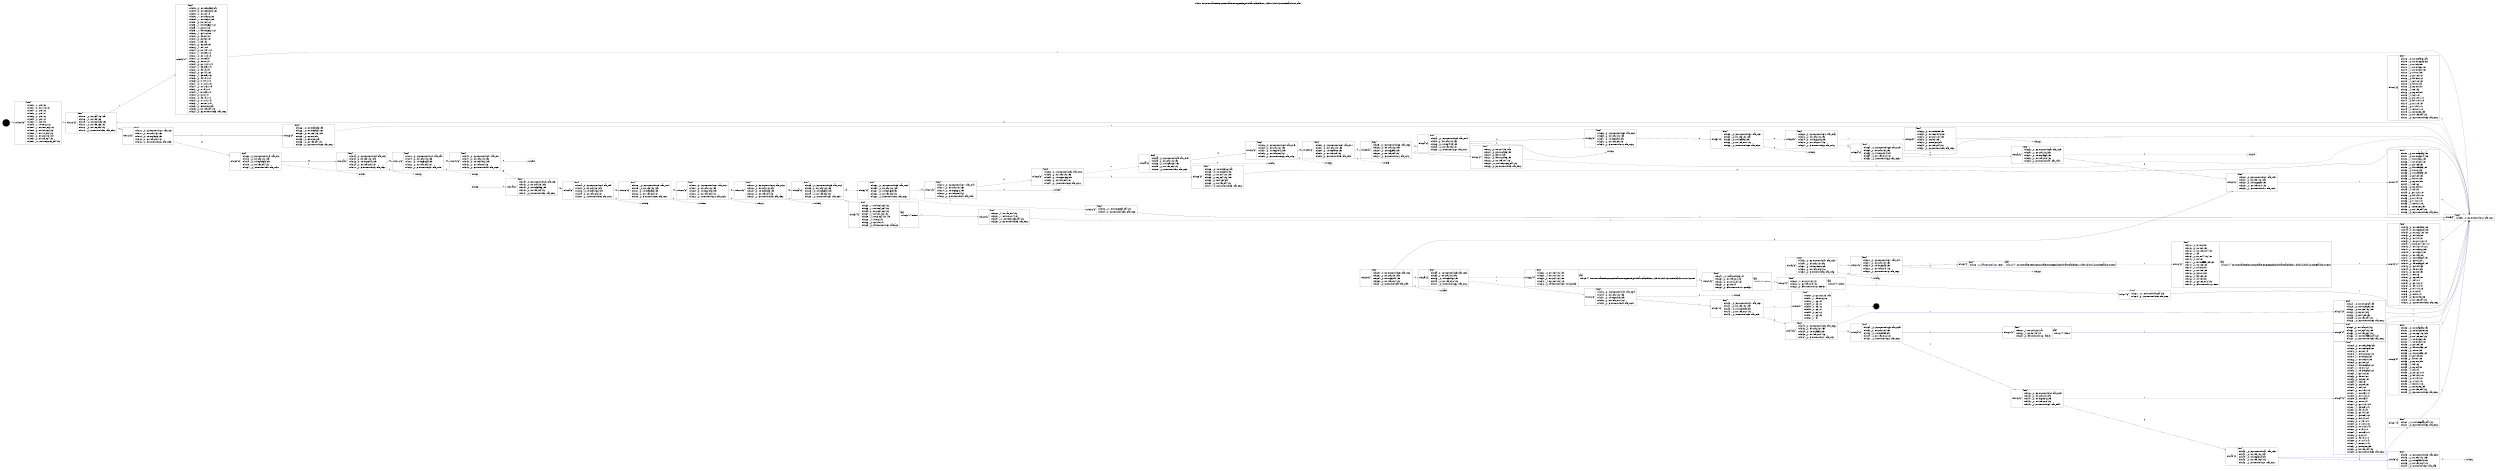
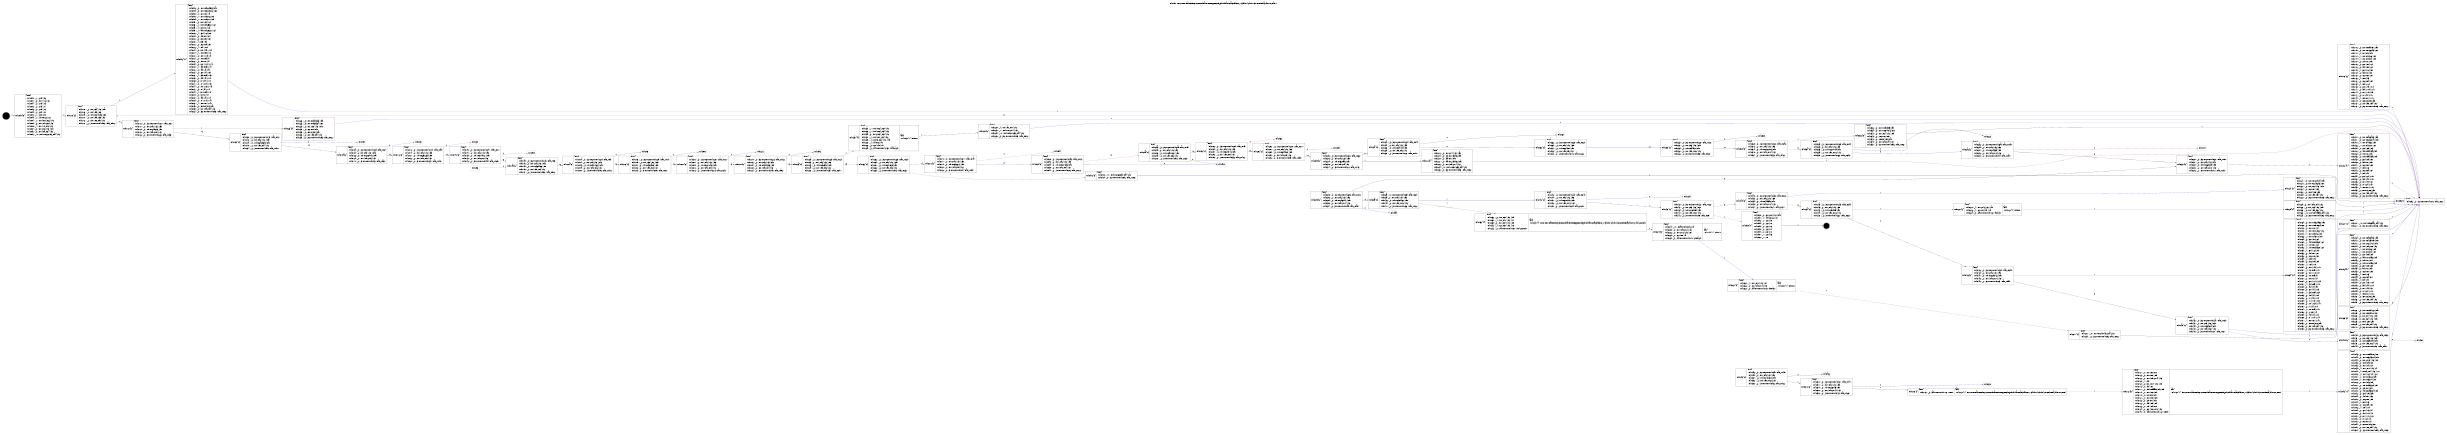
(1137, 177) -> (1150, 164)
